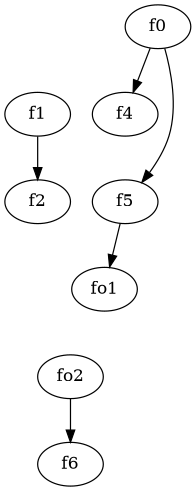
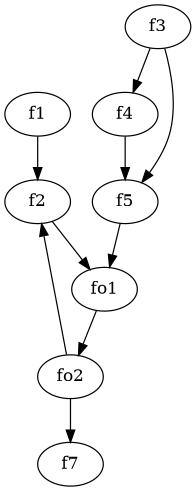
(158, 27) -> (158, 27)
none -> (125, 152)
none -> (67, 241)
none -> (55, 295)
none -> (90, 327)
(70, 464) -> (70, 464)
